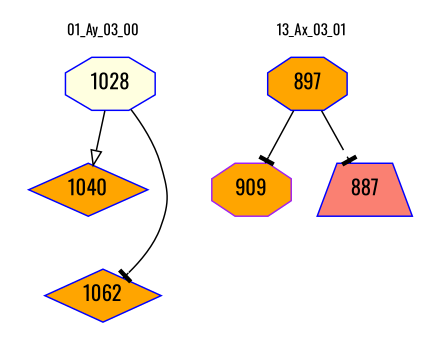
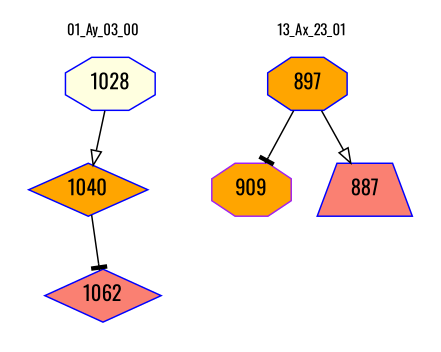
(312, 32) -> (312, 32)
(333, 130) -> (333, 130)
(167, 192) -> (95, 239)
(103, 296) -> (103, 296)
